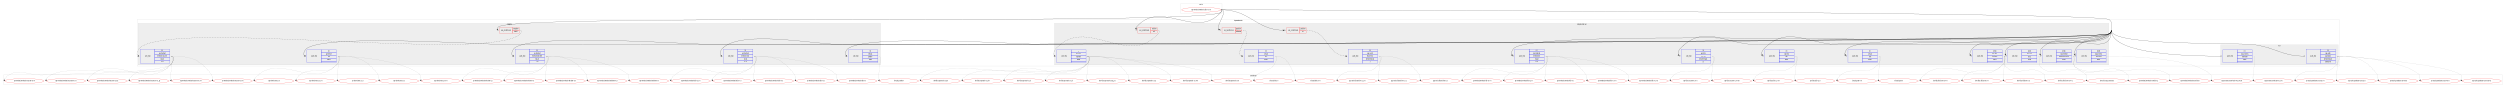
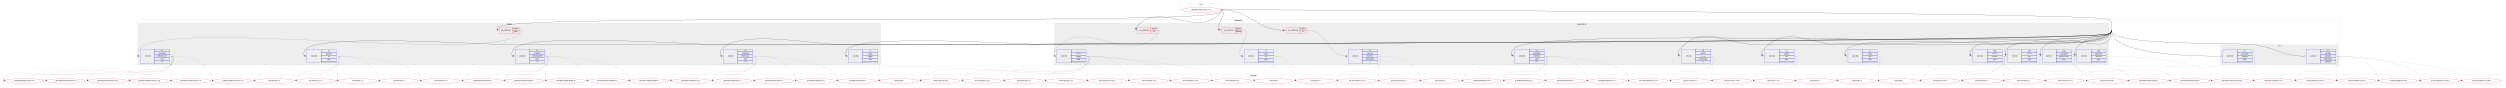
(1440, 81) -> (1440, 81)
